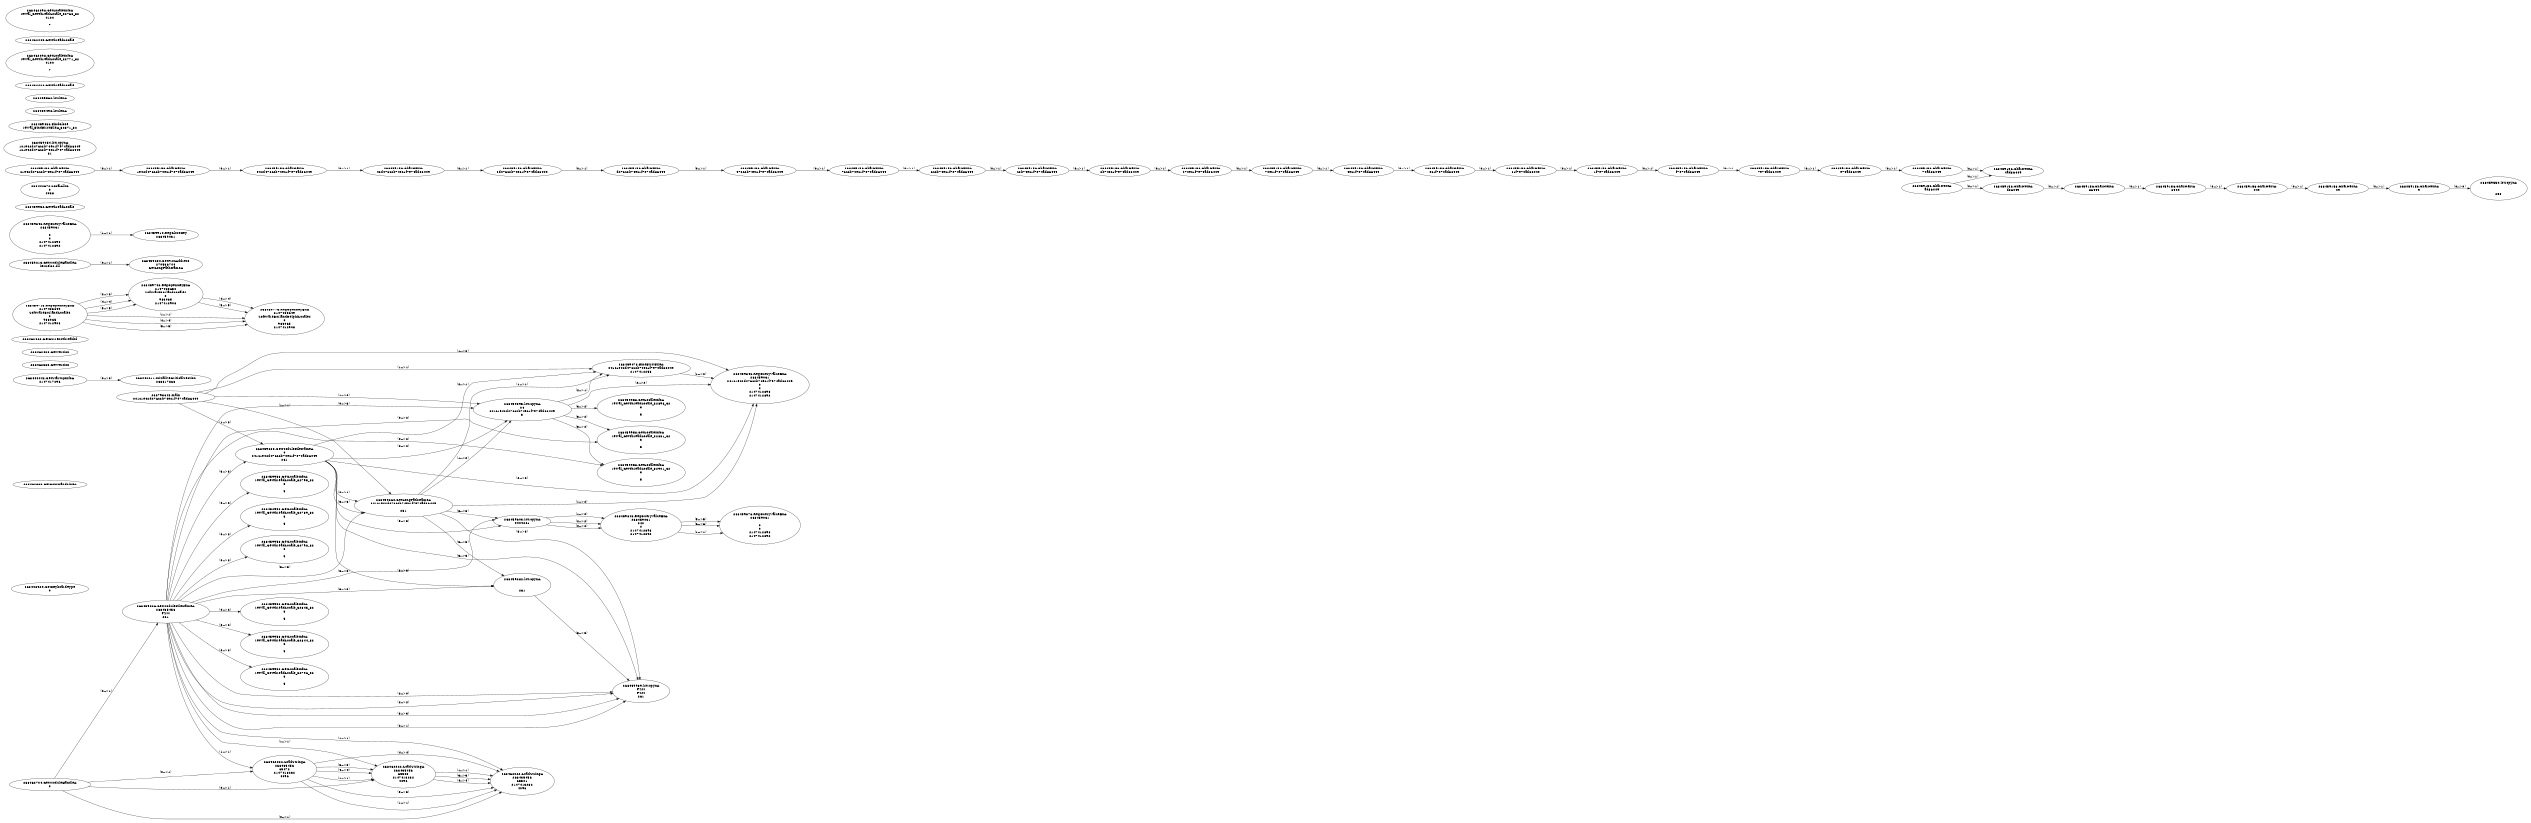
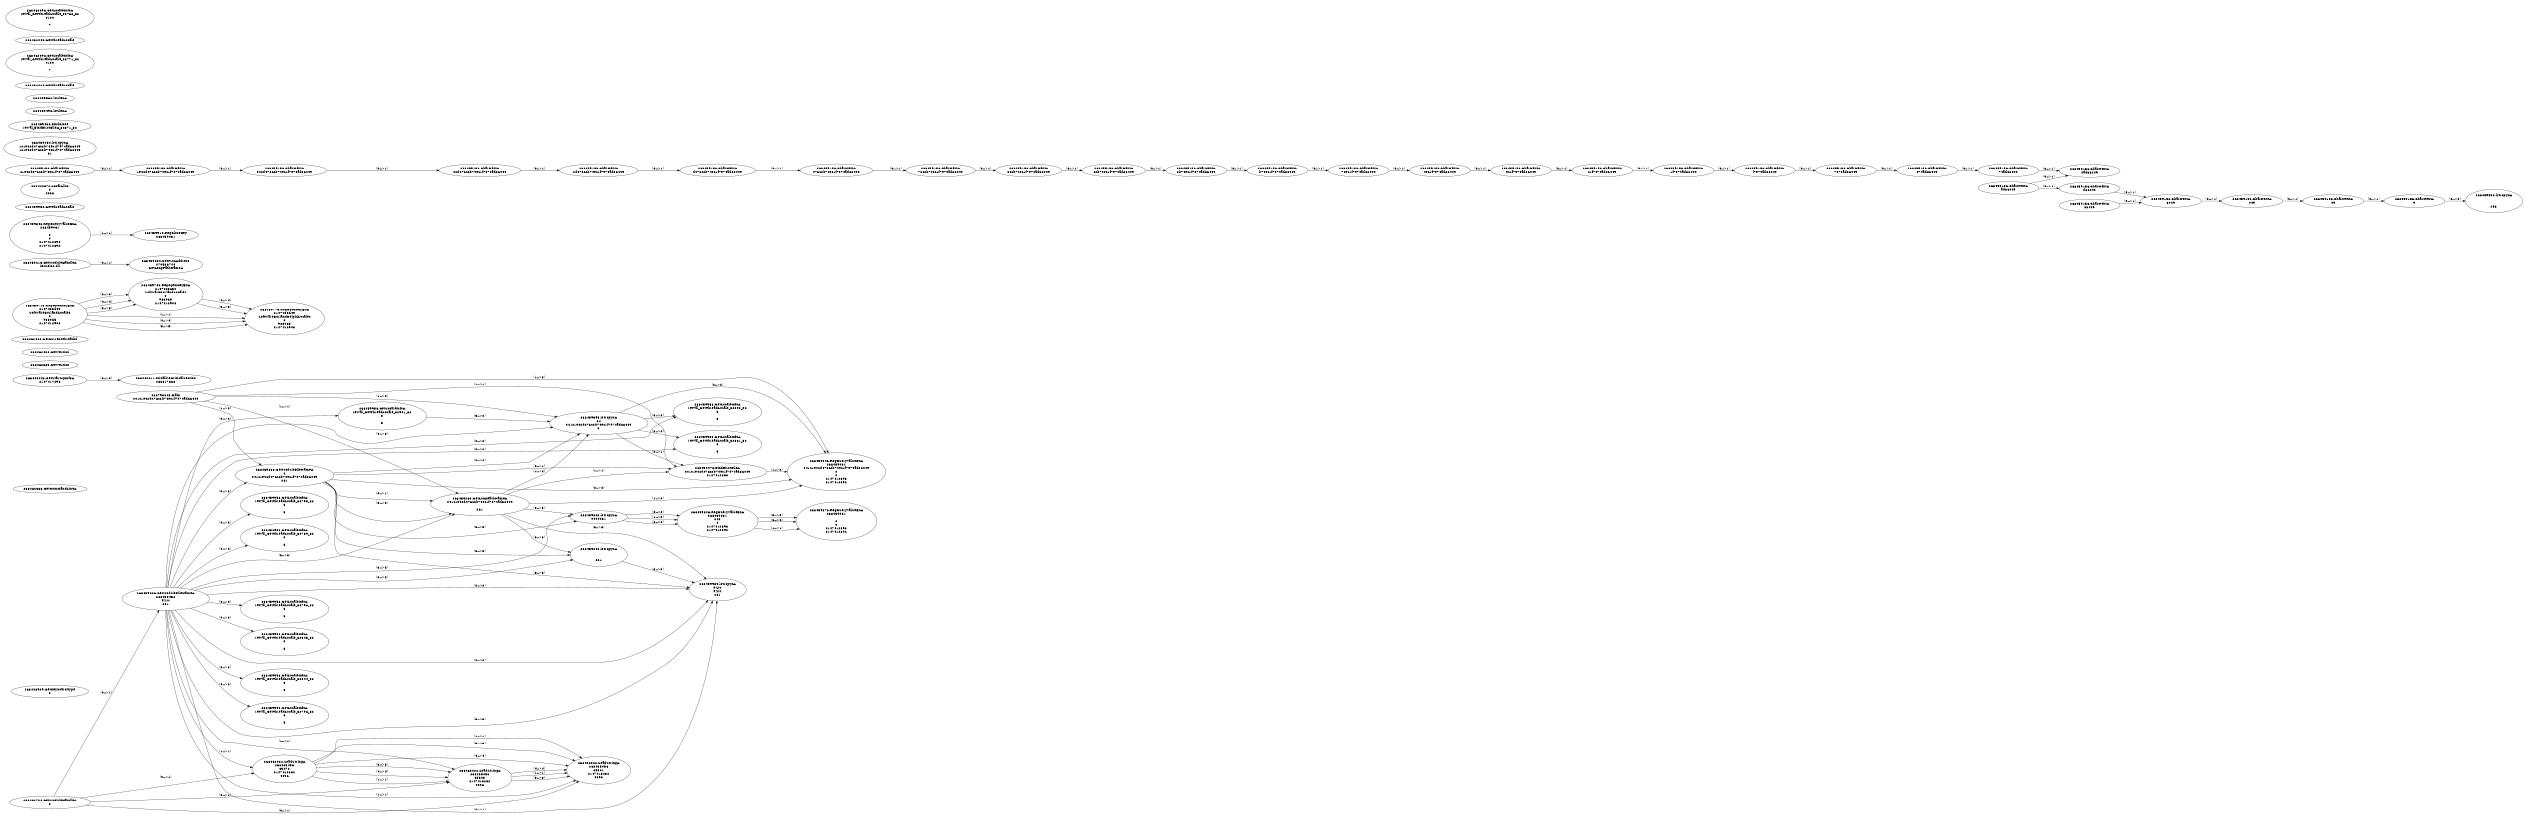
(2053, 188) -> (2129, 195)
(586, 434) -> (487, 419)
none -> (380, 448)
